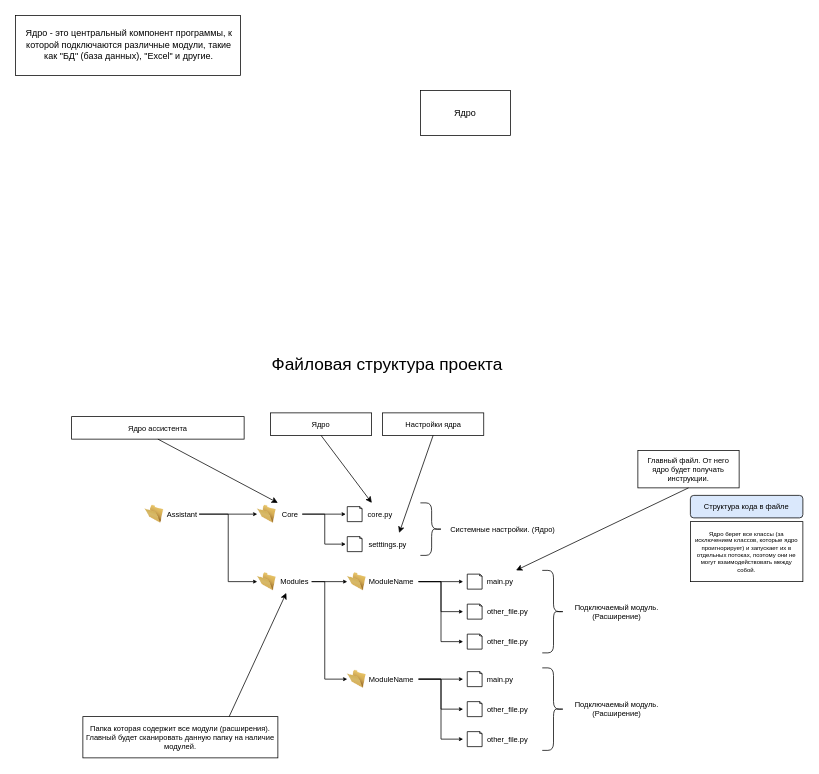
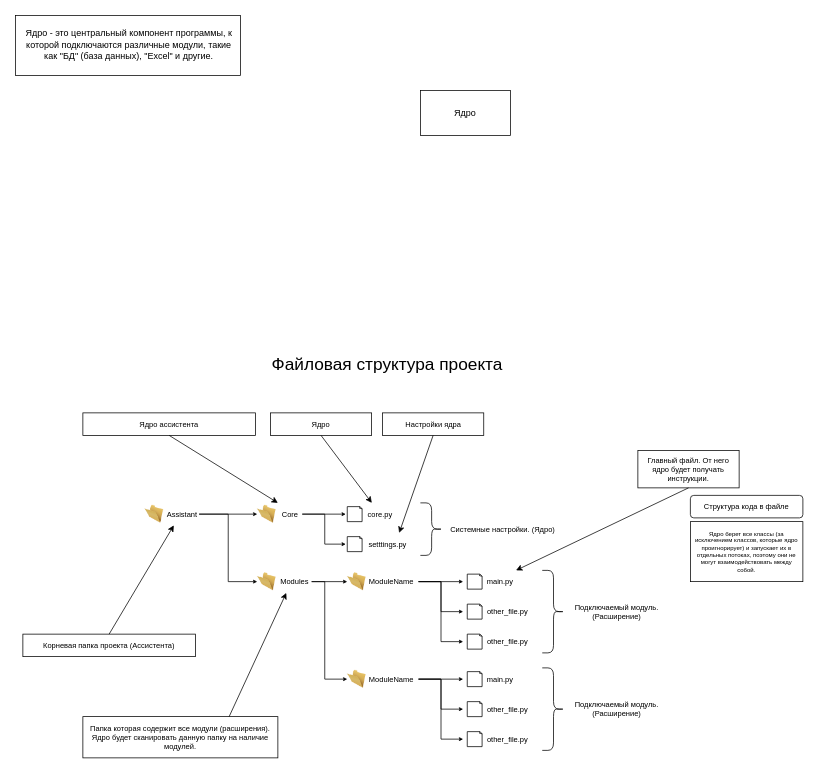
(158, 428) -> (169, 424)
(747, 507) -> (747, 507)
none -> (140, 582)
none -> (109, 645)
(180, 738) -> (180, 738)
